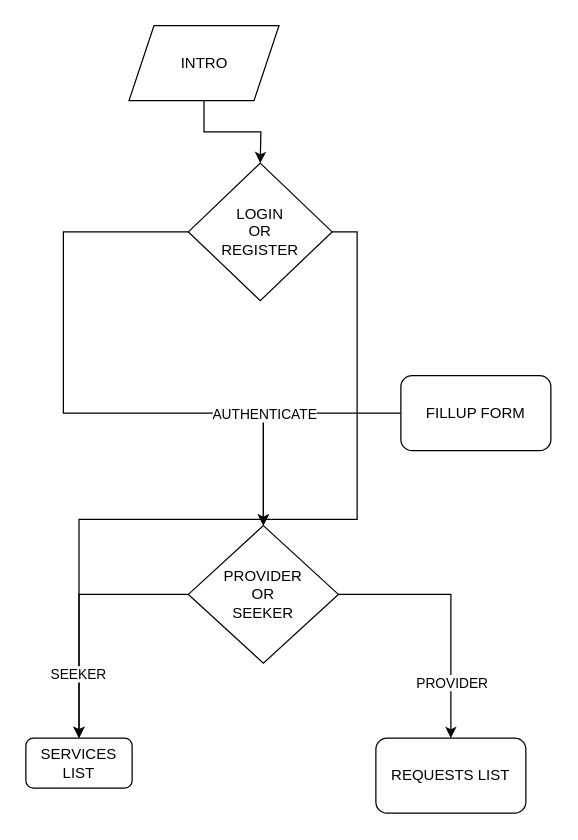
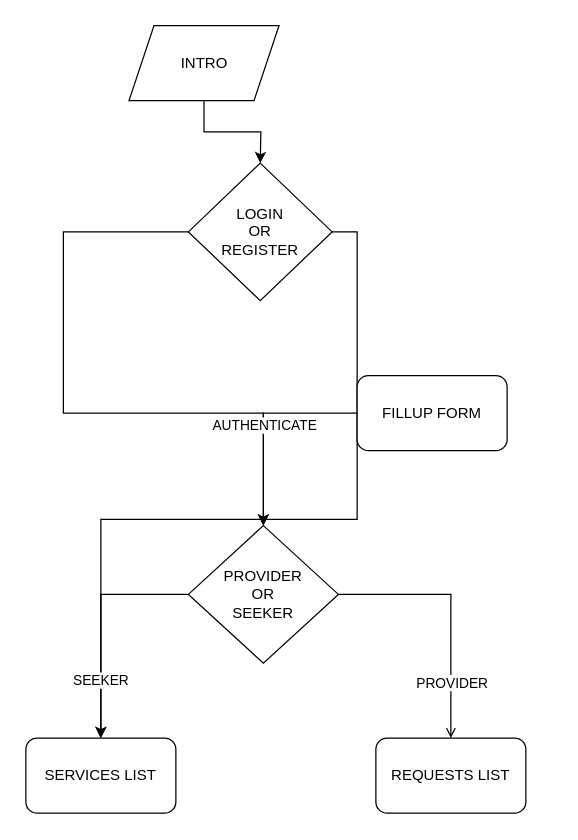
(476, 413) -> (432, 413)
(451, 728) -> (451, 730)
(79, 763) -> (101, 776)
